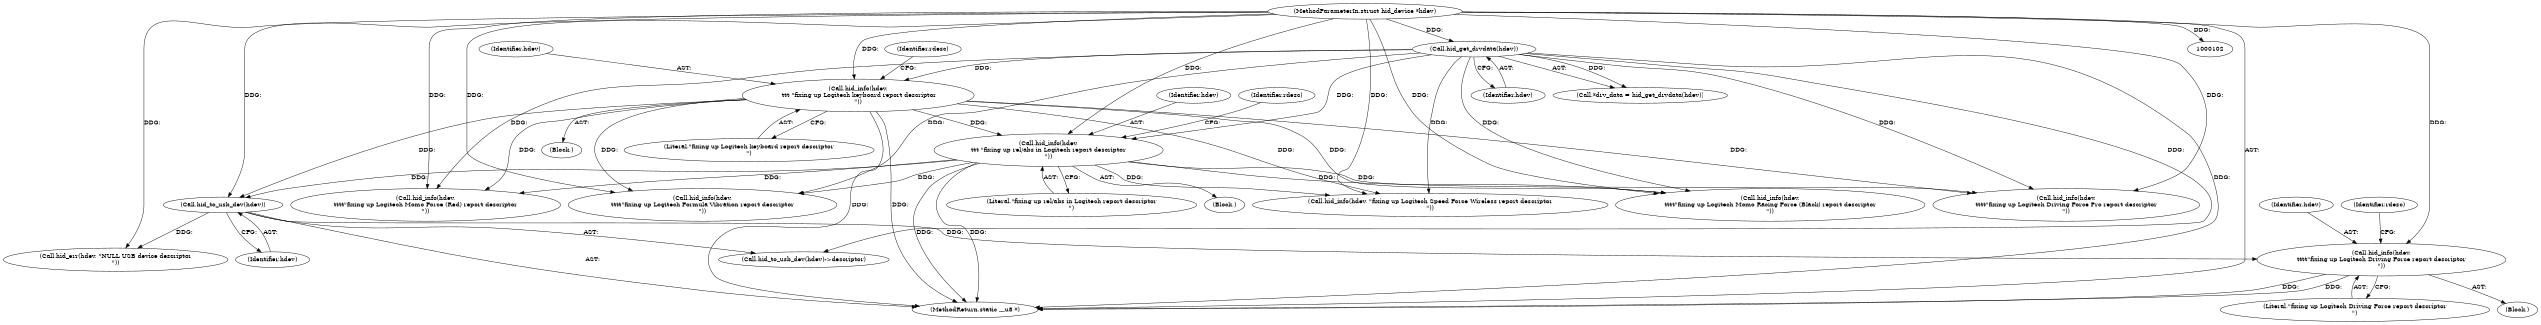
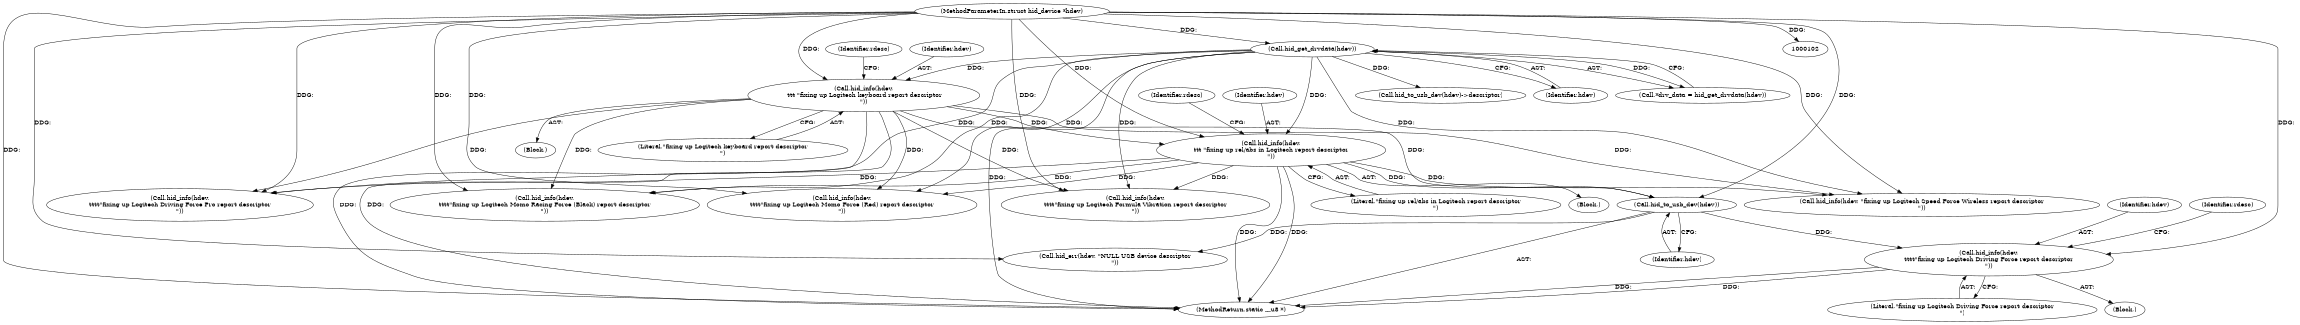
none -> (1547, 56)
(2253, 150) -> (13, 150)
(498, 228) -> none
